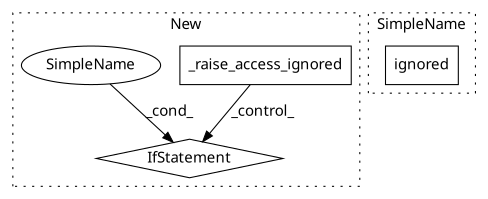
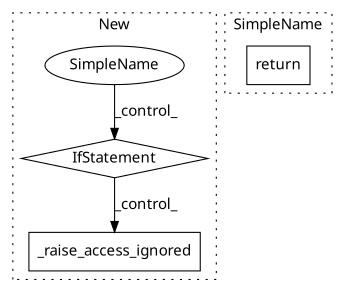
(422, 65) -> (278, 65)
(230, 109) -> (115, 200)
(170, 112) -> (146, 112)
